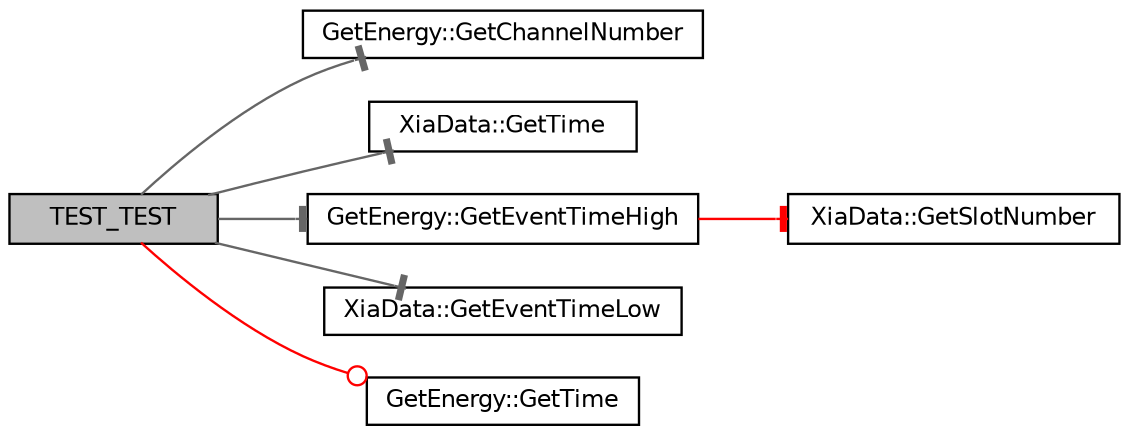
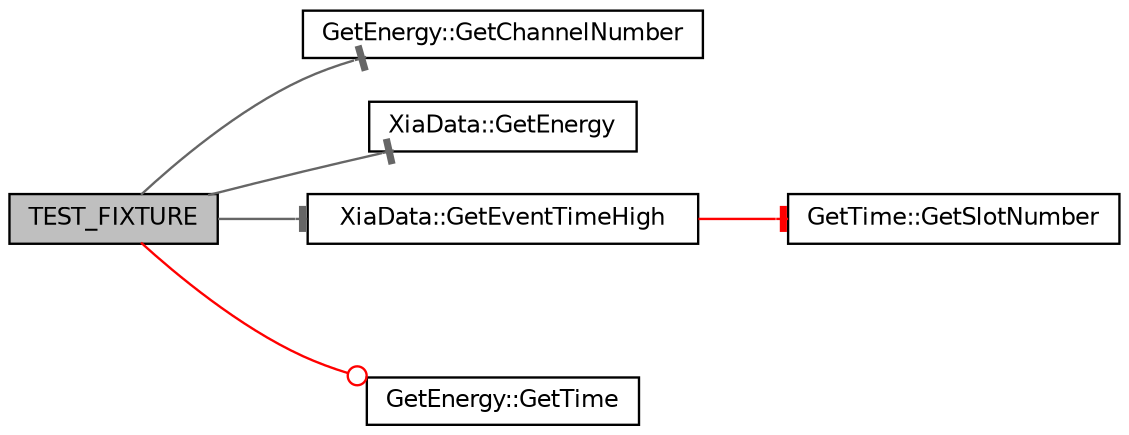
(503, 127) -> (503, 127)
(114, 219) -> (114, 219)
(503, 219) -> (503, 219)
(954, 219) -> (954, 219)
(503, 311) -> none
